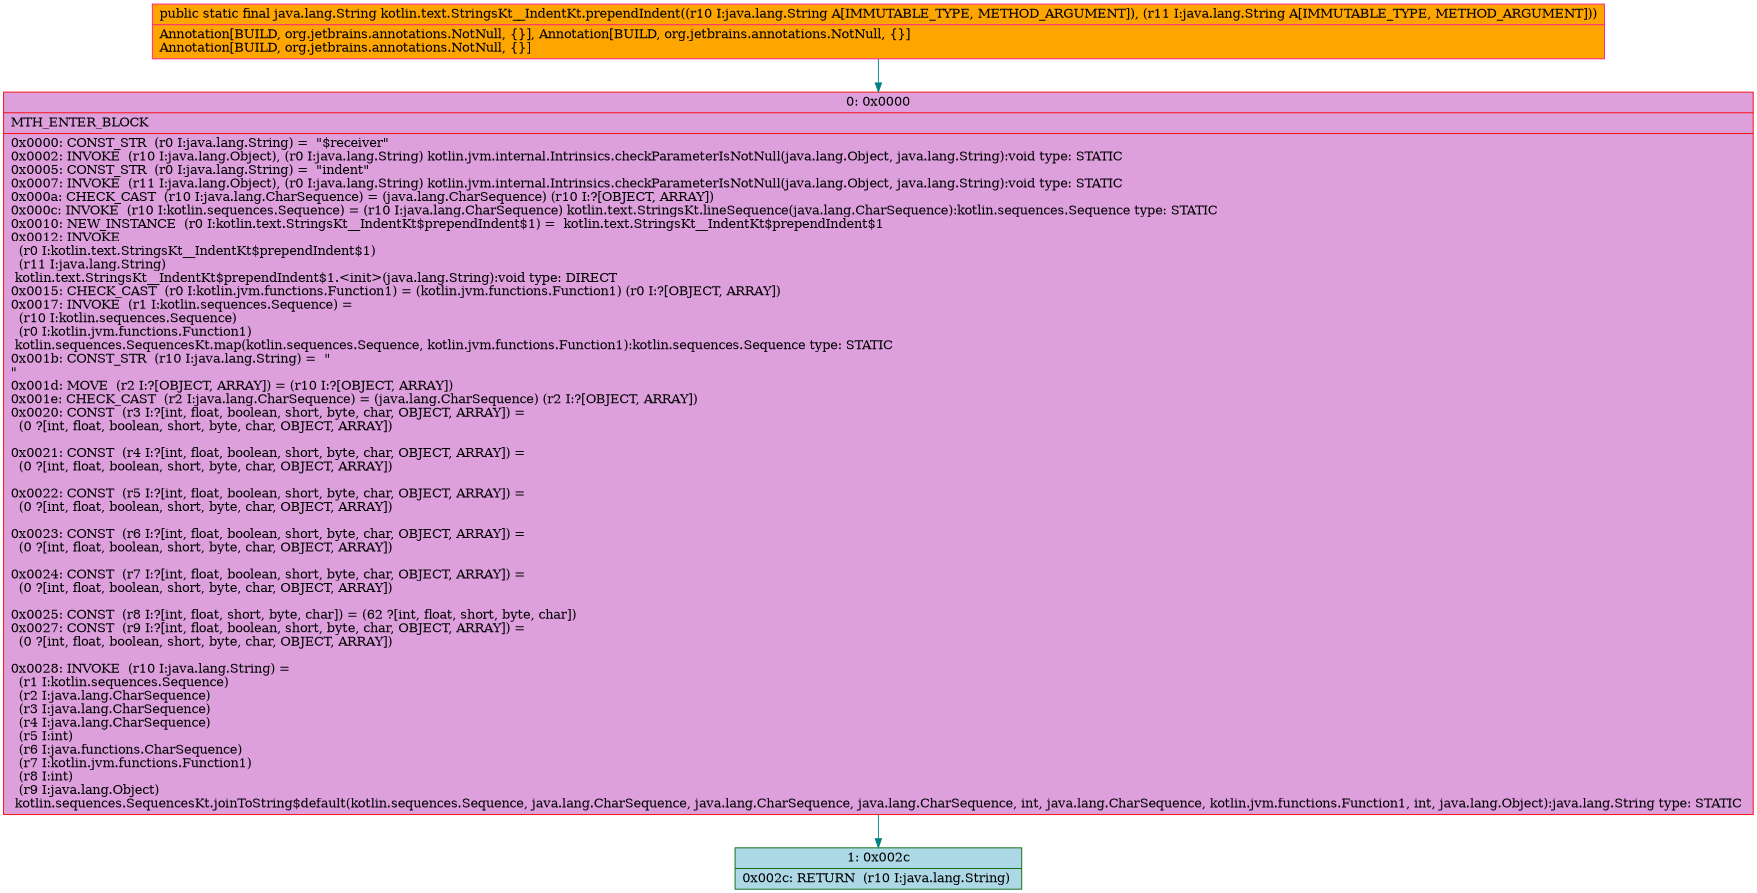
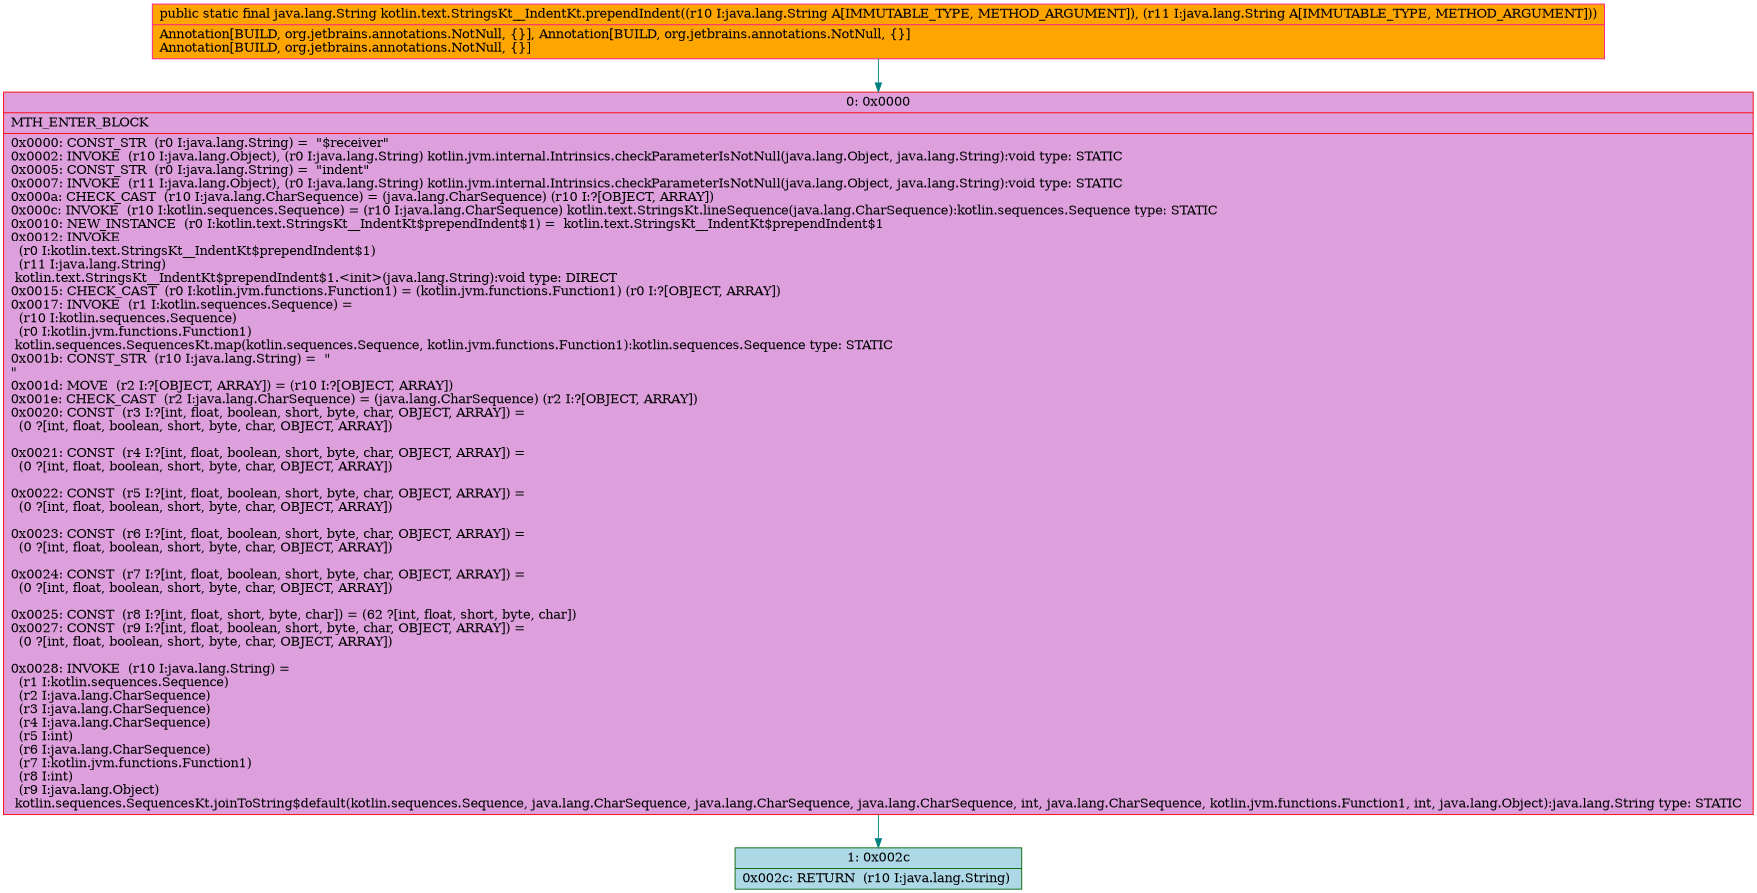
(127, 750) -> (111, 750)
